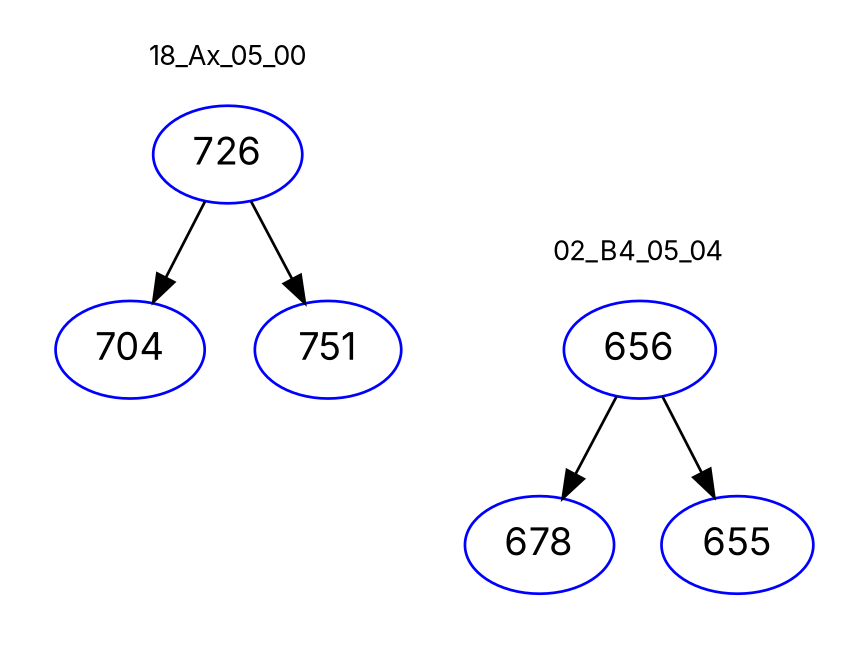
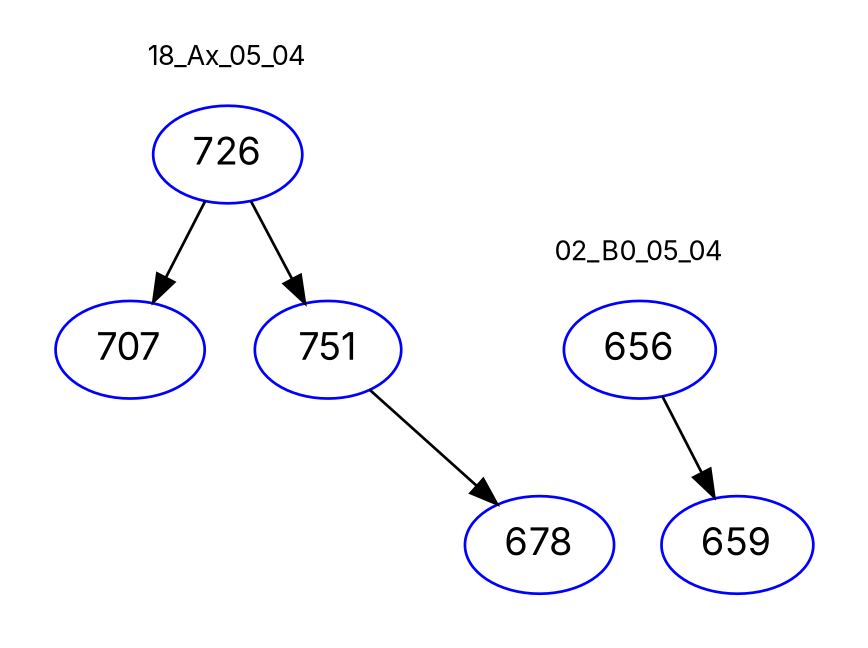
(228, 58) -> (228, 58)
(640, 253) -> (640, 253)
(130, 350) -> (130, 350)
(596, 435) -> (423, 438)
(737, 545) -> (737, 545)
